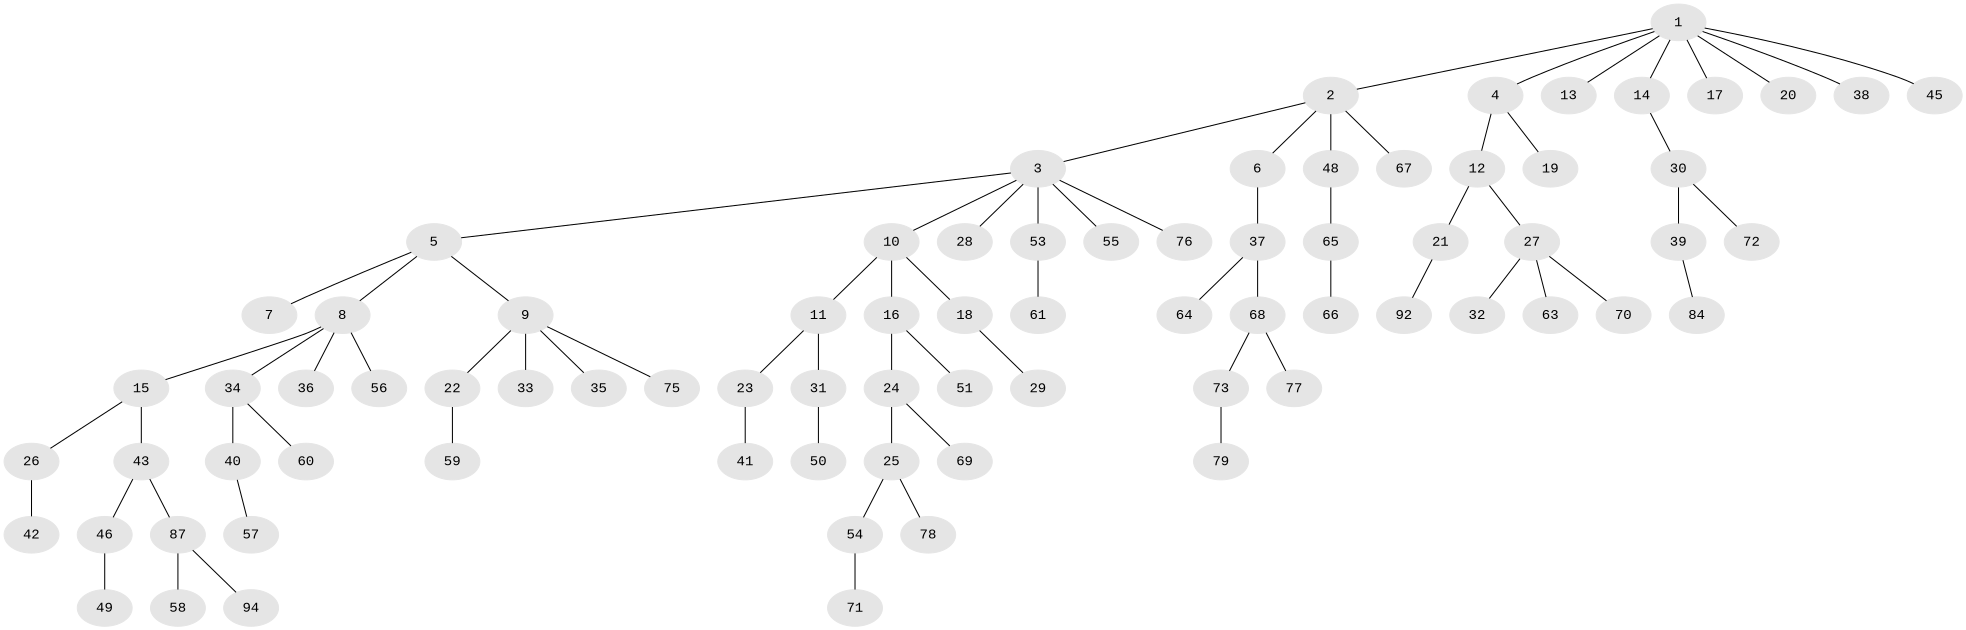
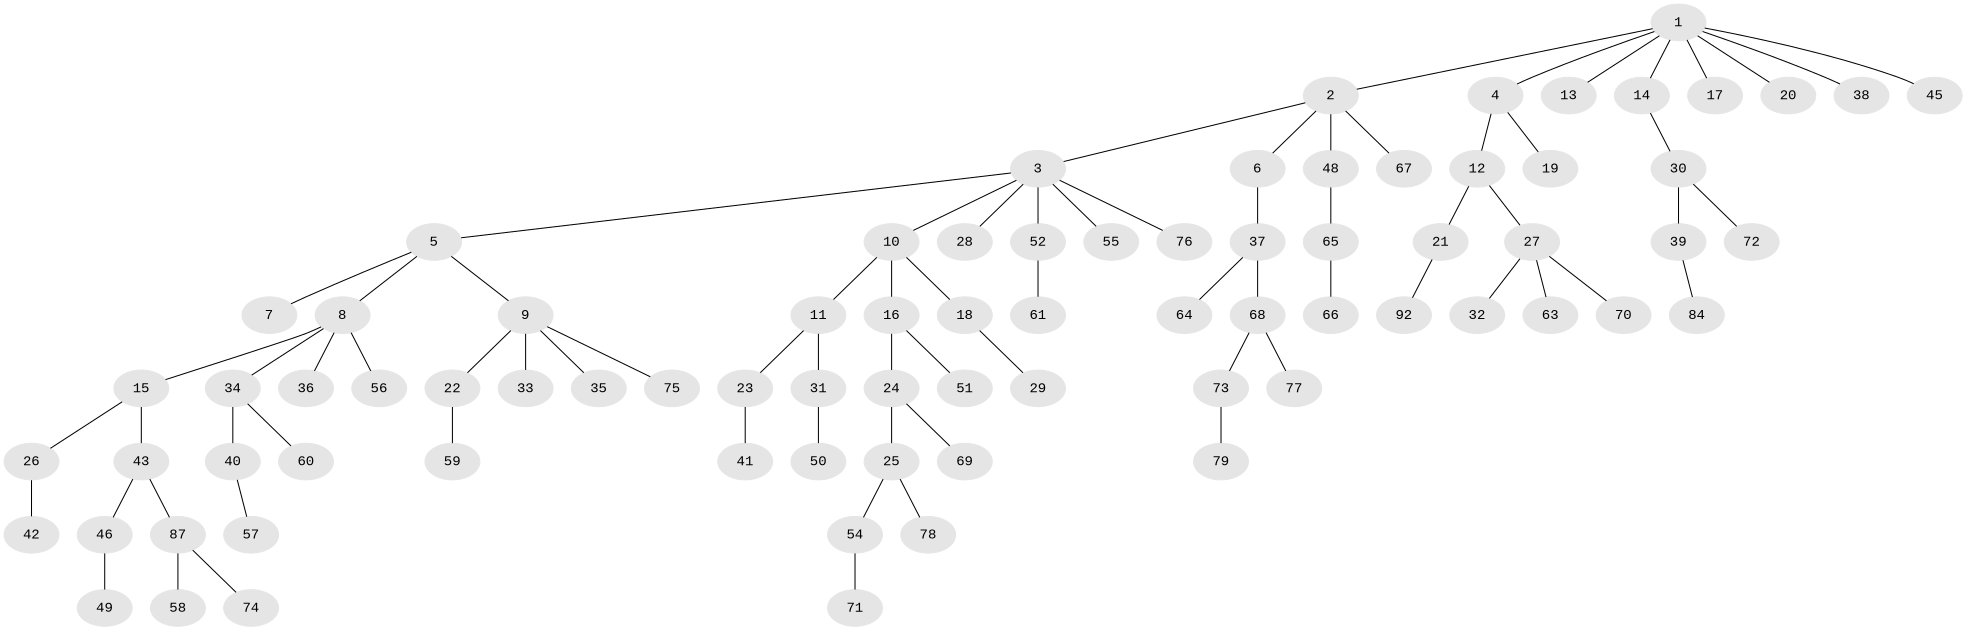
(1038, 242) -> (1038, 242)
(251, 608) -> (251, 608)
